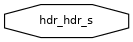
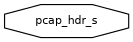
(67, 21) -> (67, 21)
